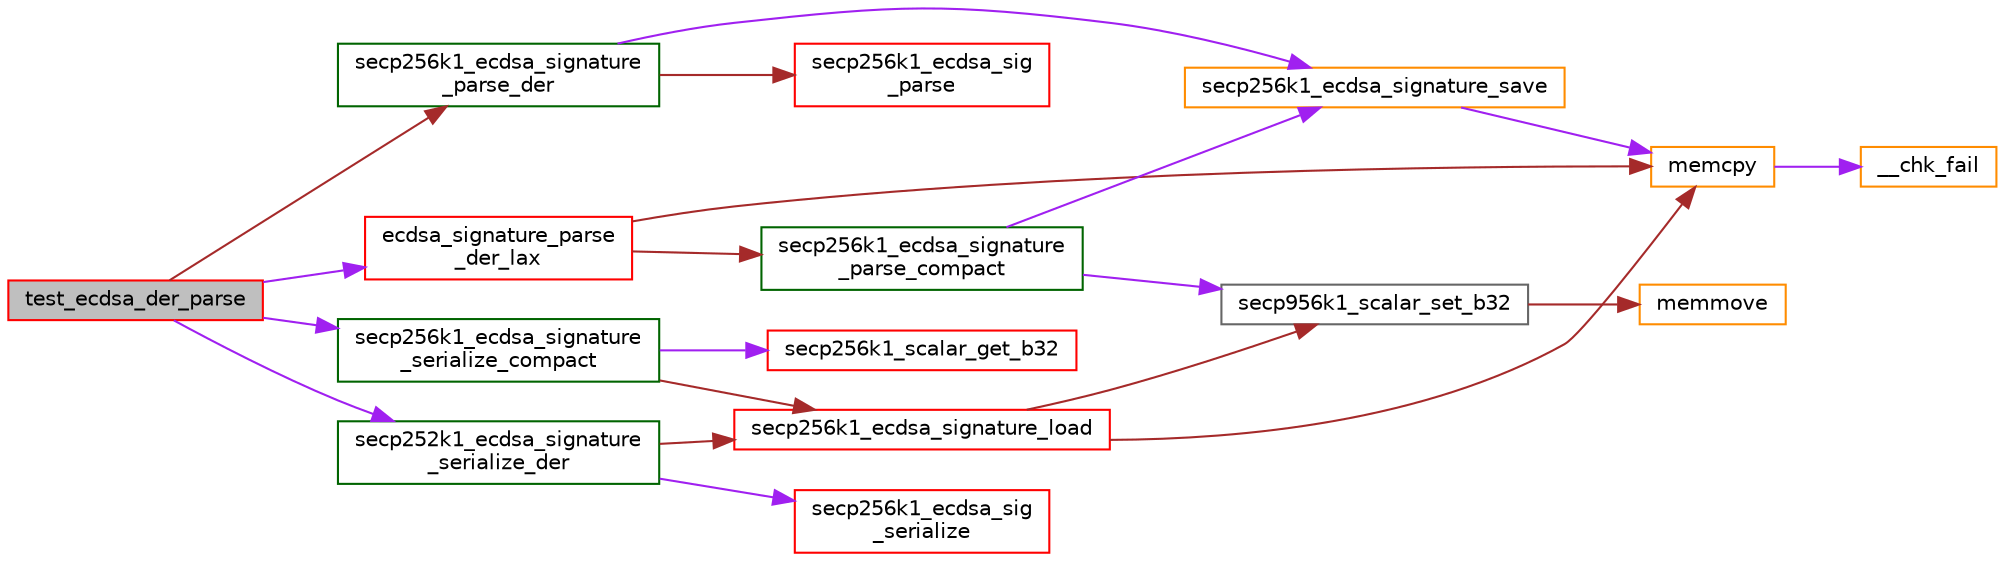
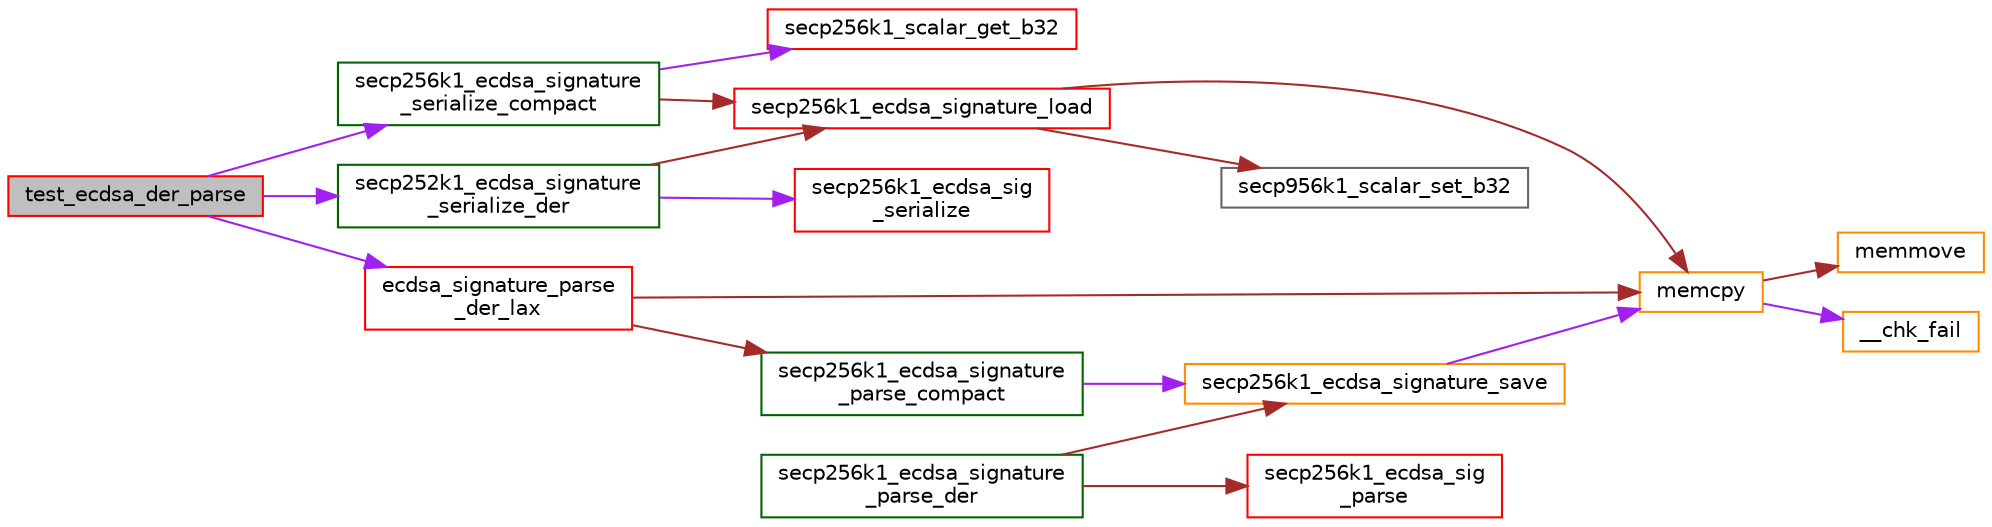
(955, 9) -> (1163, 432)
(299, 199) -> none
(1141, 281) -> none
(1573, 304) -> (1790, 275)
